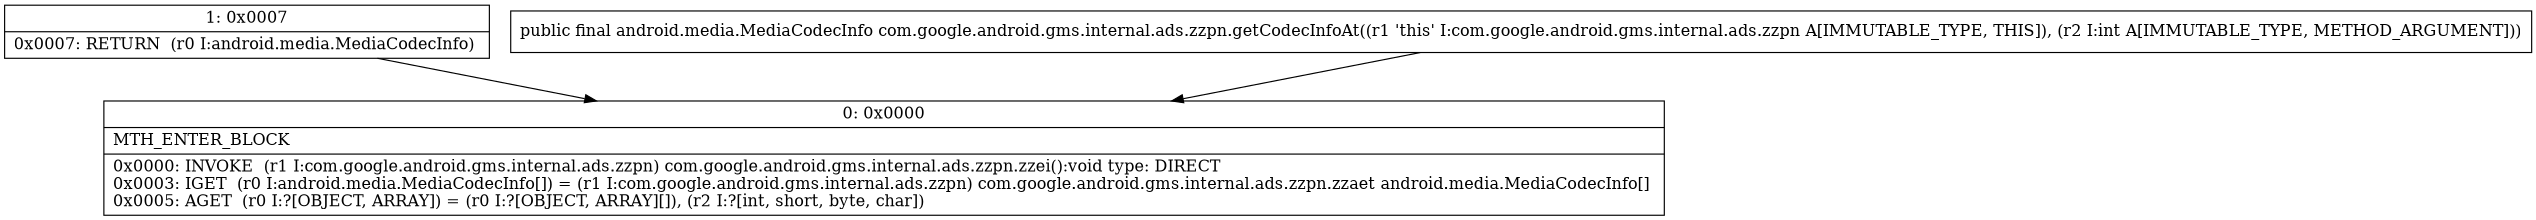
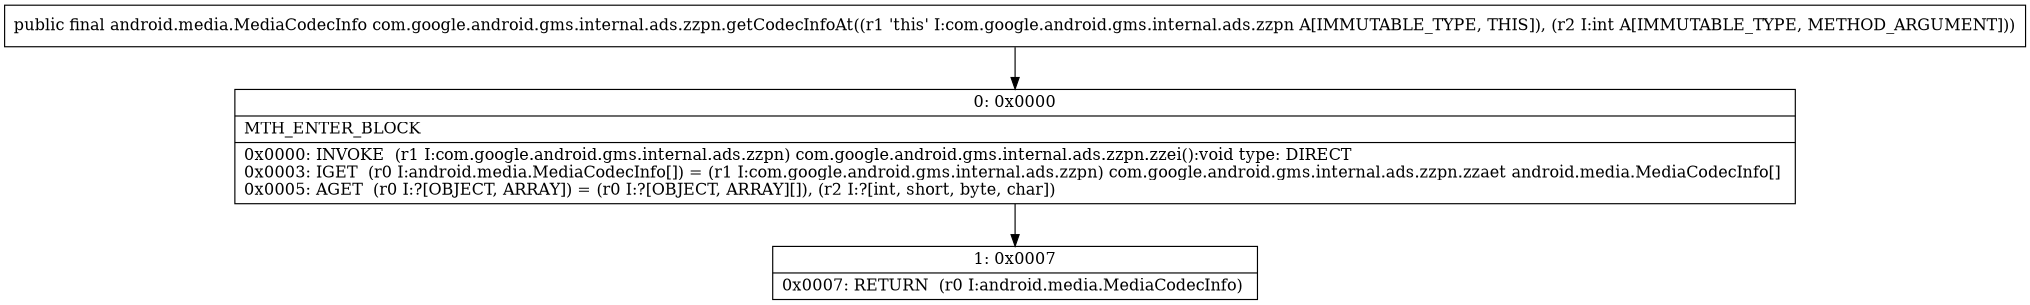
(481, 78) -> (1015, 219)
